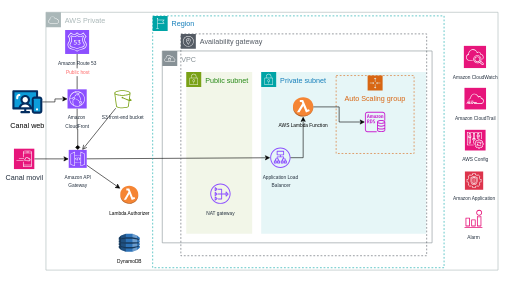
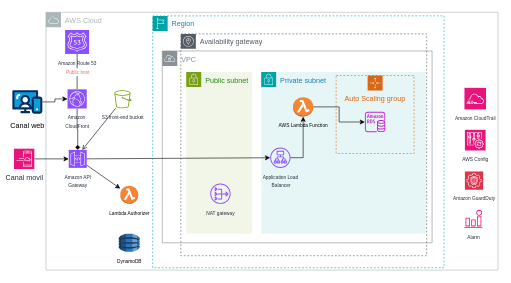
(85, 21) -> (81, 21)
(475, 57) -> none
(475, 198) -> (475, 198)
